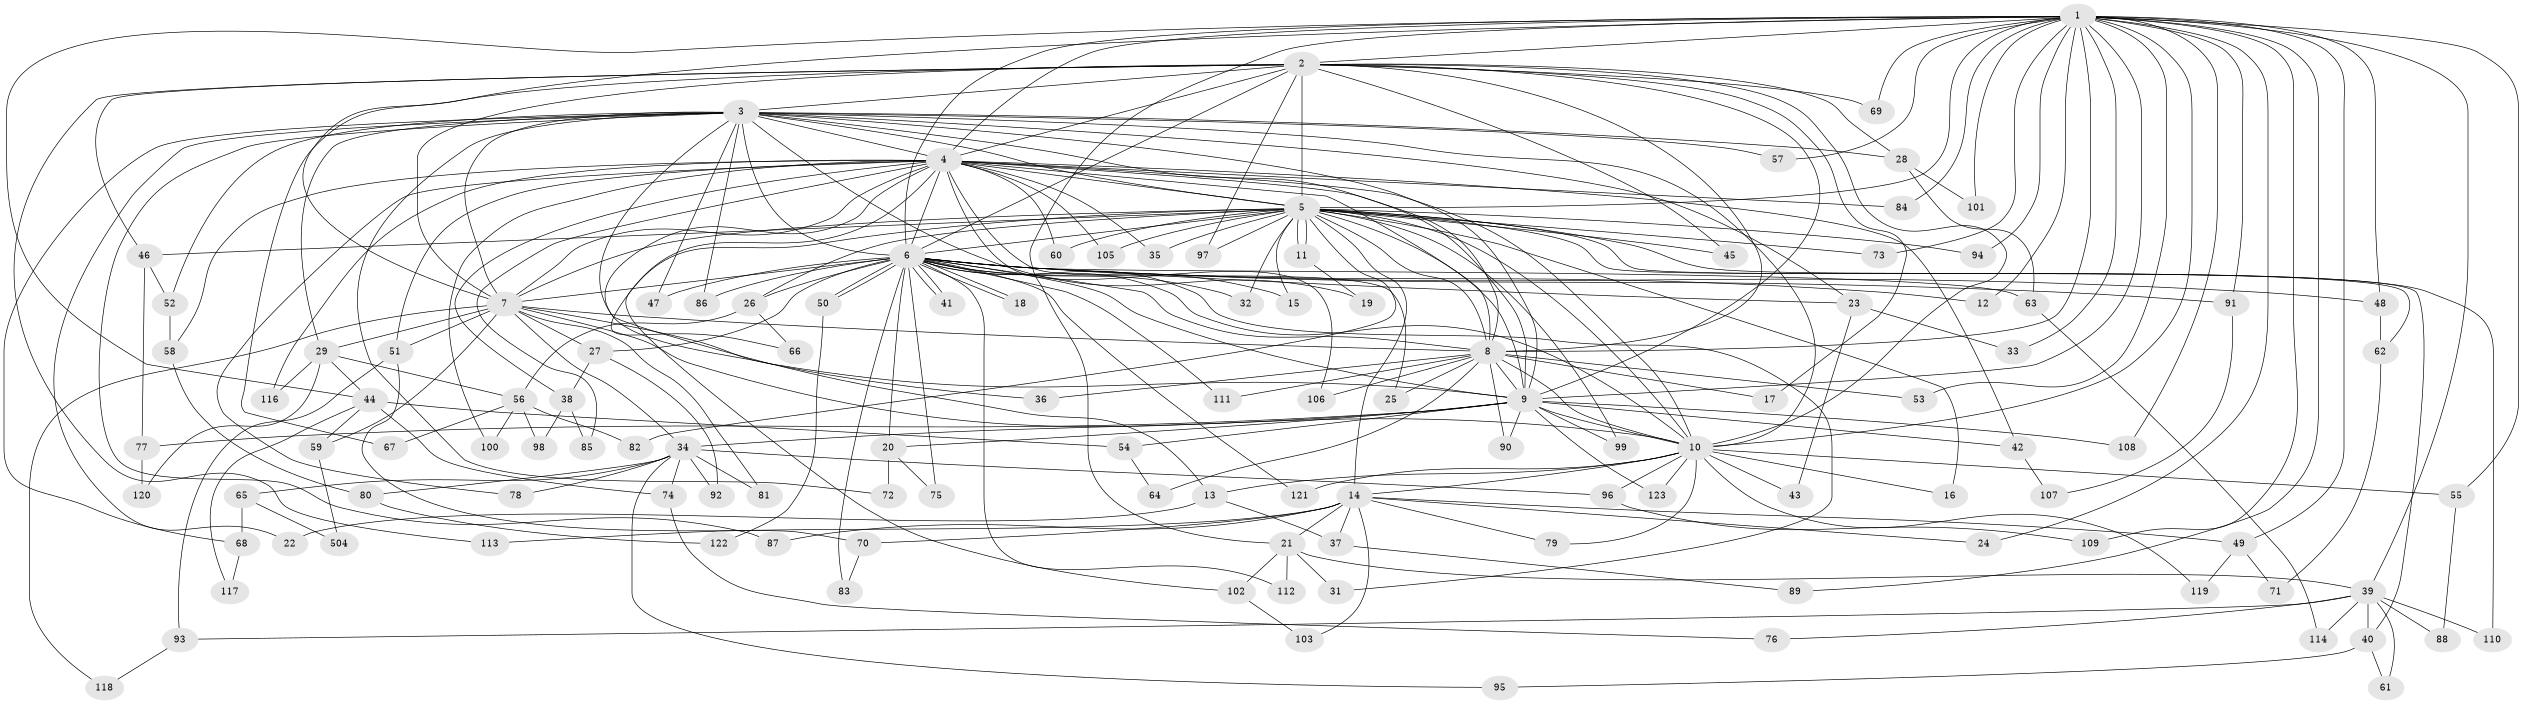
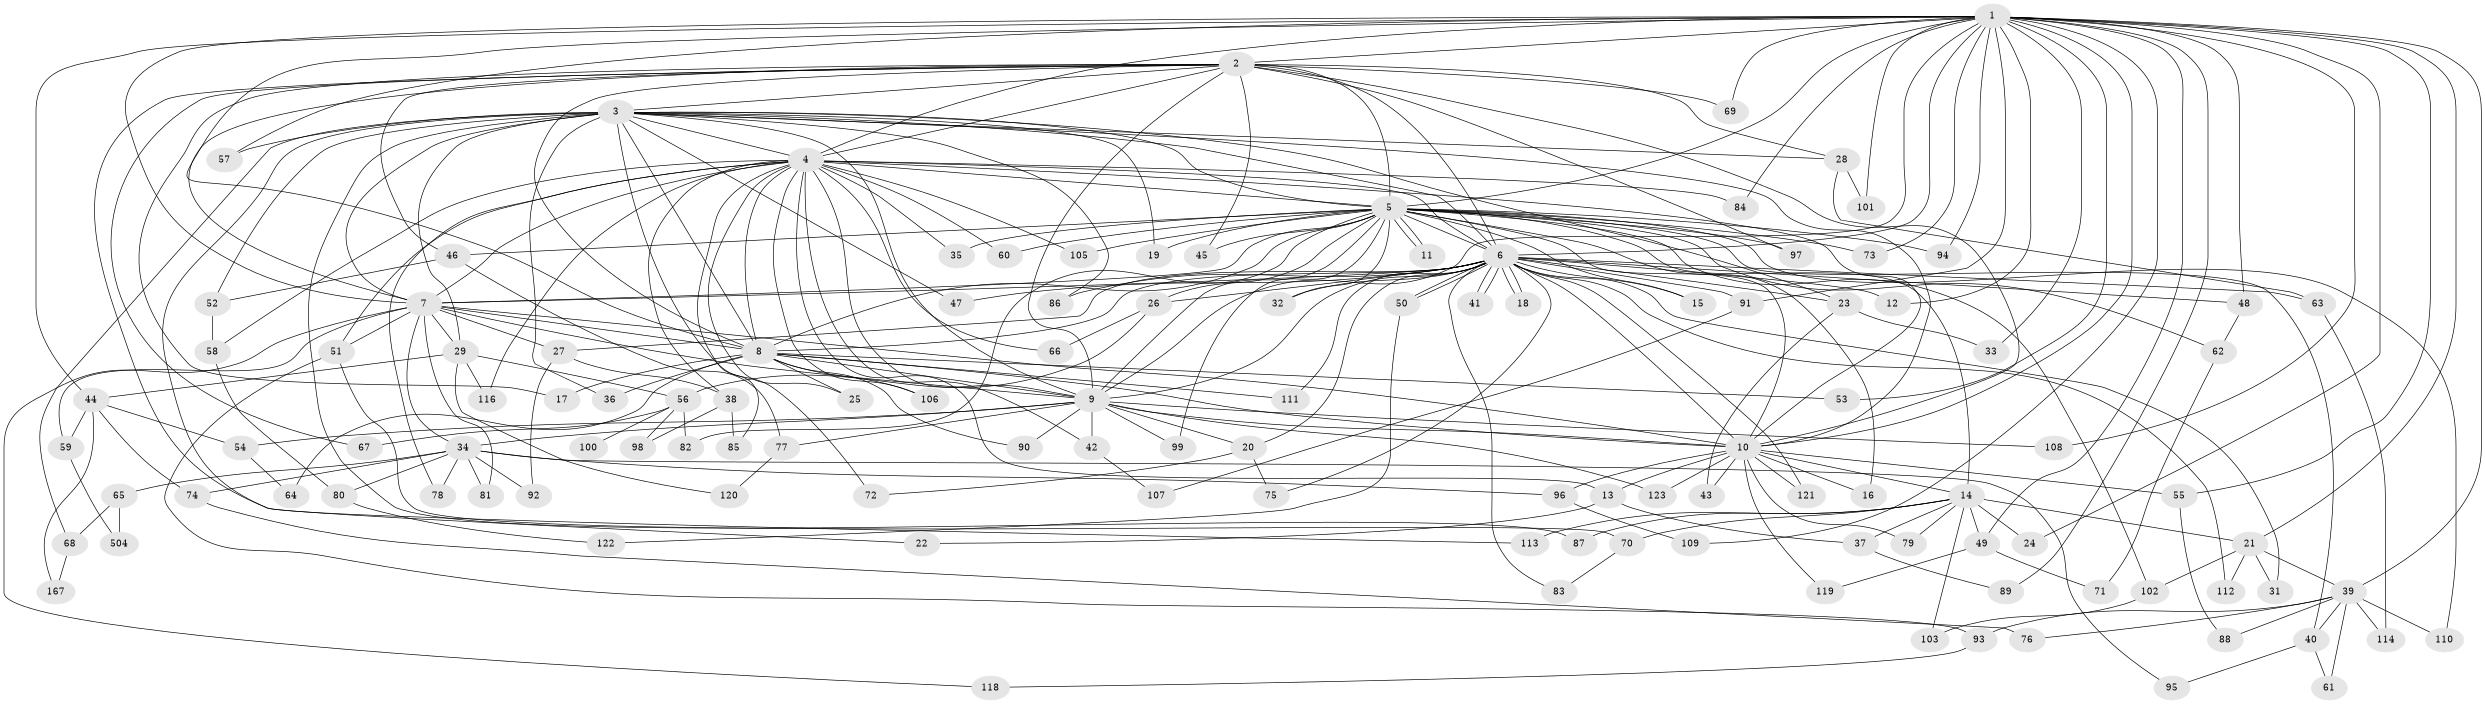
(595, 195) -> none
(1335, 280) -> (1268, 223)
(230, 592) -> (56, 592)
